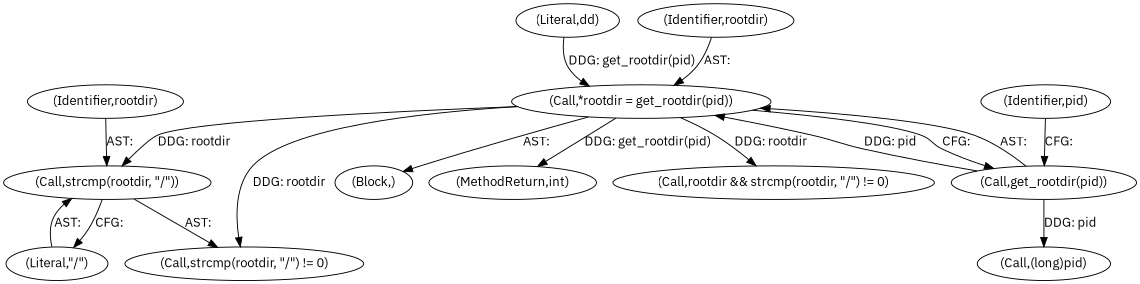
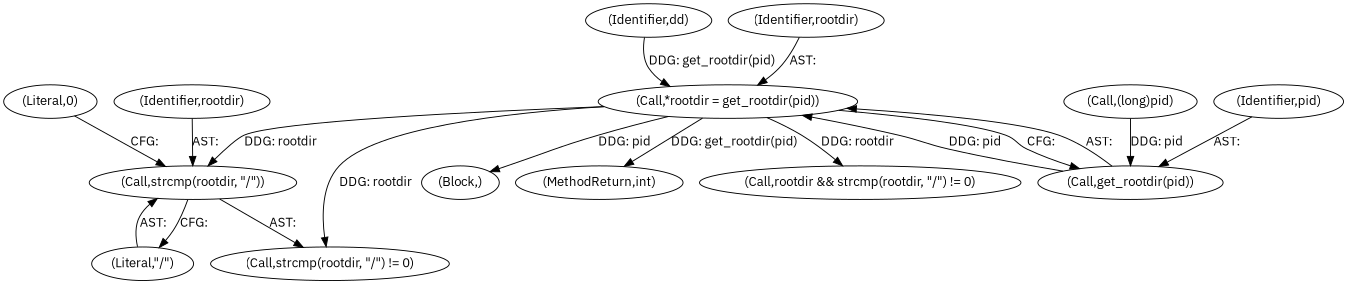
(568, 21) -> (649, 21)
none -> (50, 102)
(538, 142) -> (625, 142)
(1061, 142) -> (1228, 142)
(1044, 219) -> (1130, 137)
